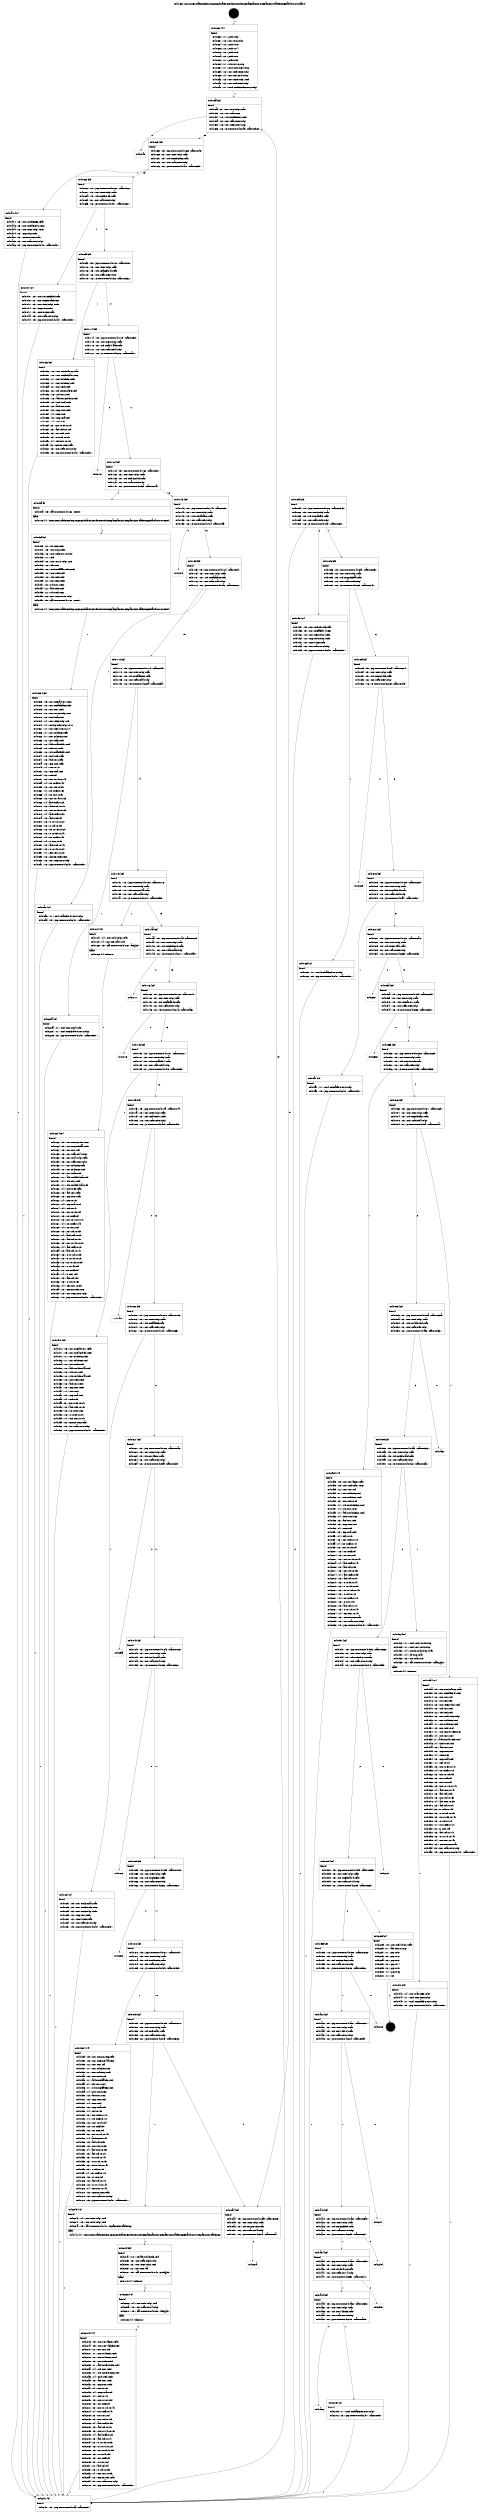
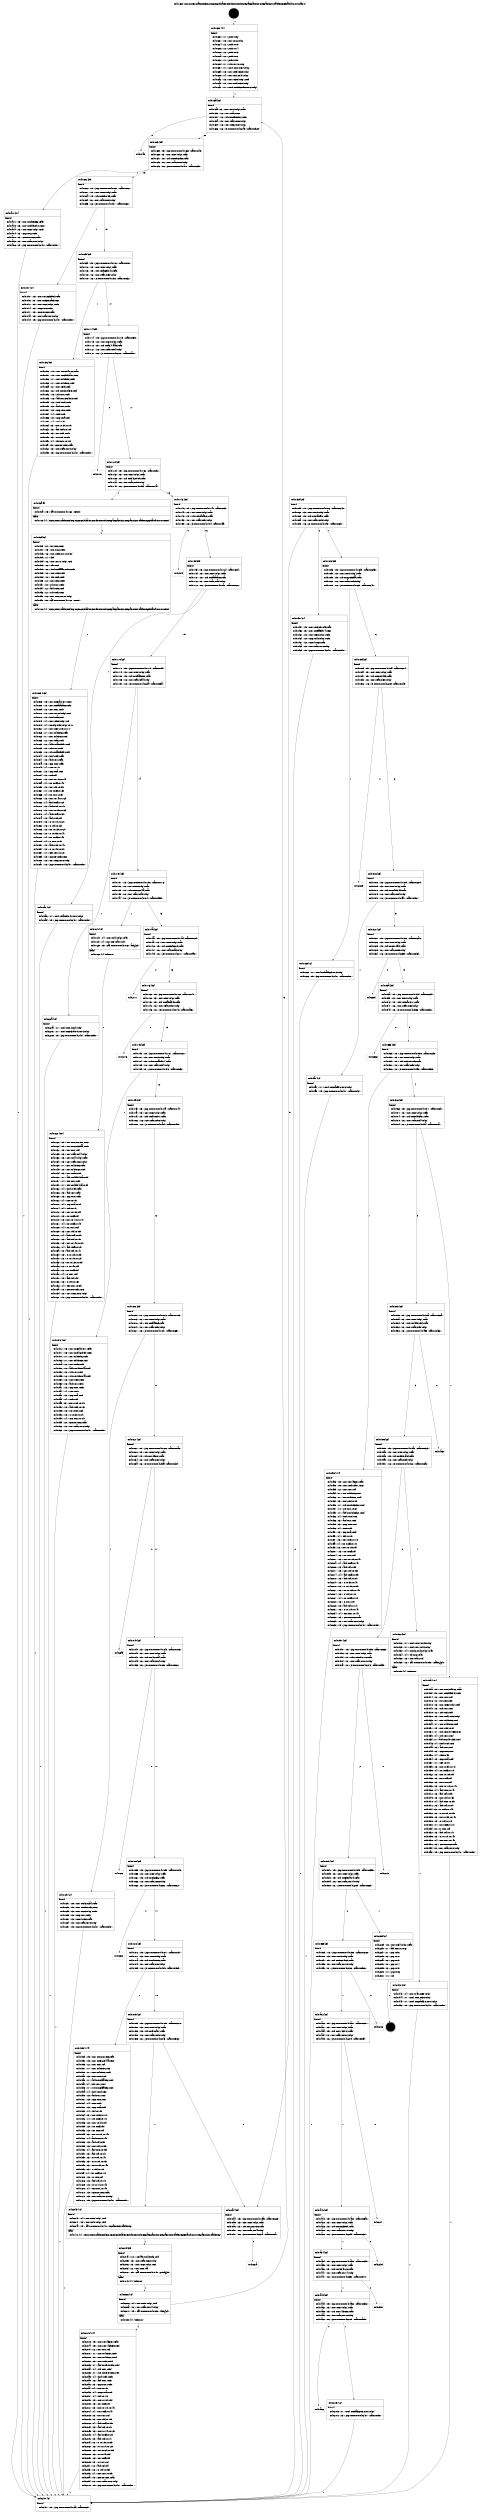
(118, 1319) -> none
(278, 1383) -> (283, 1250)
